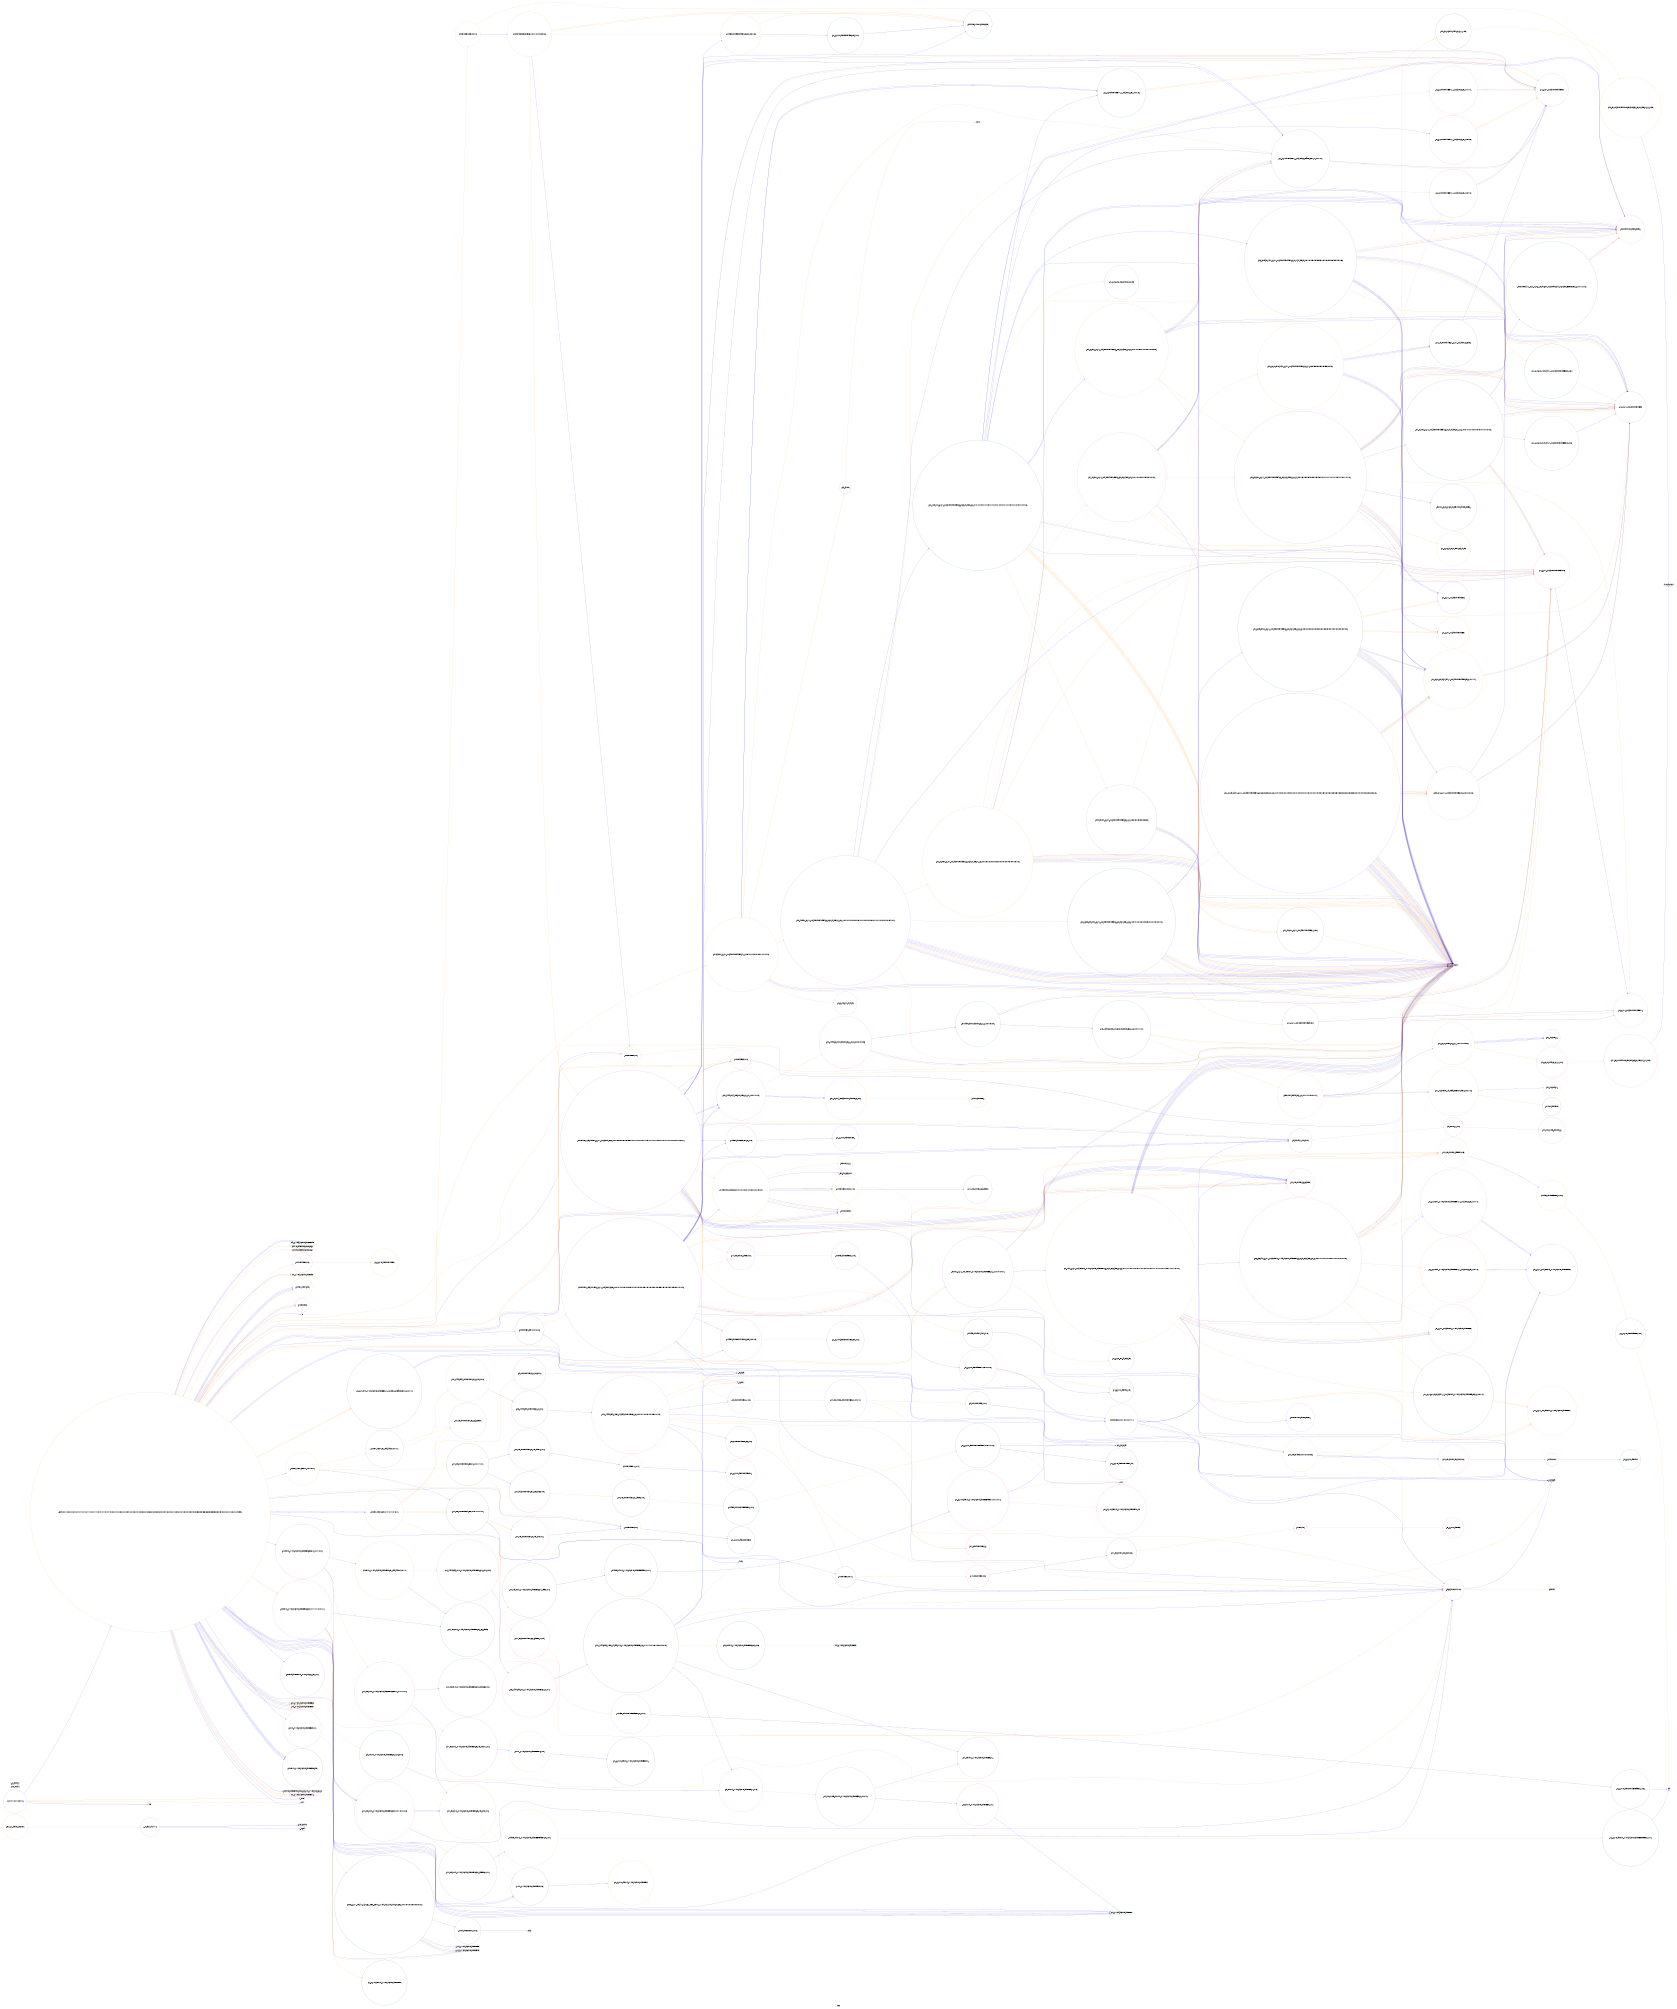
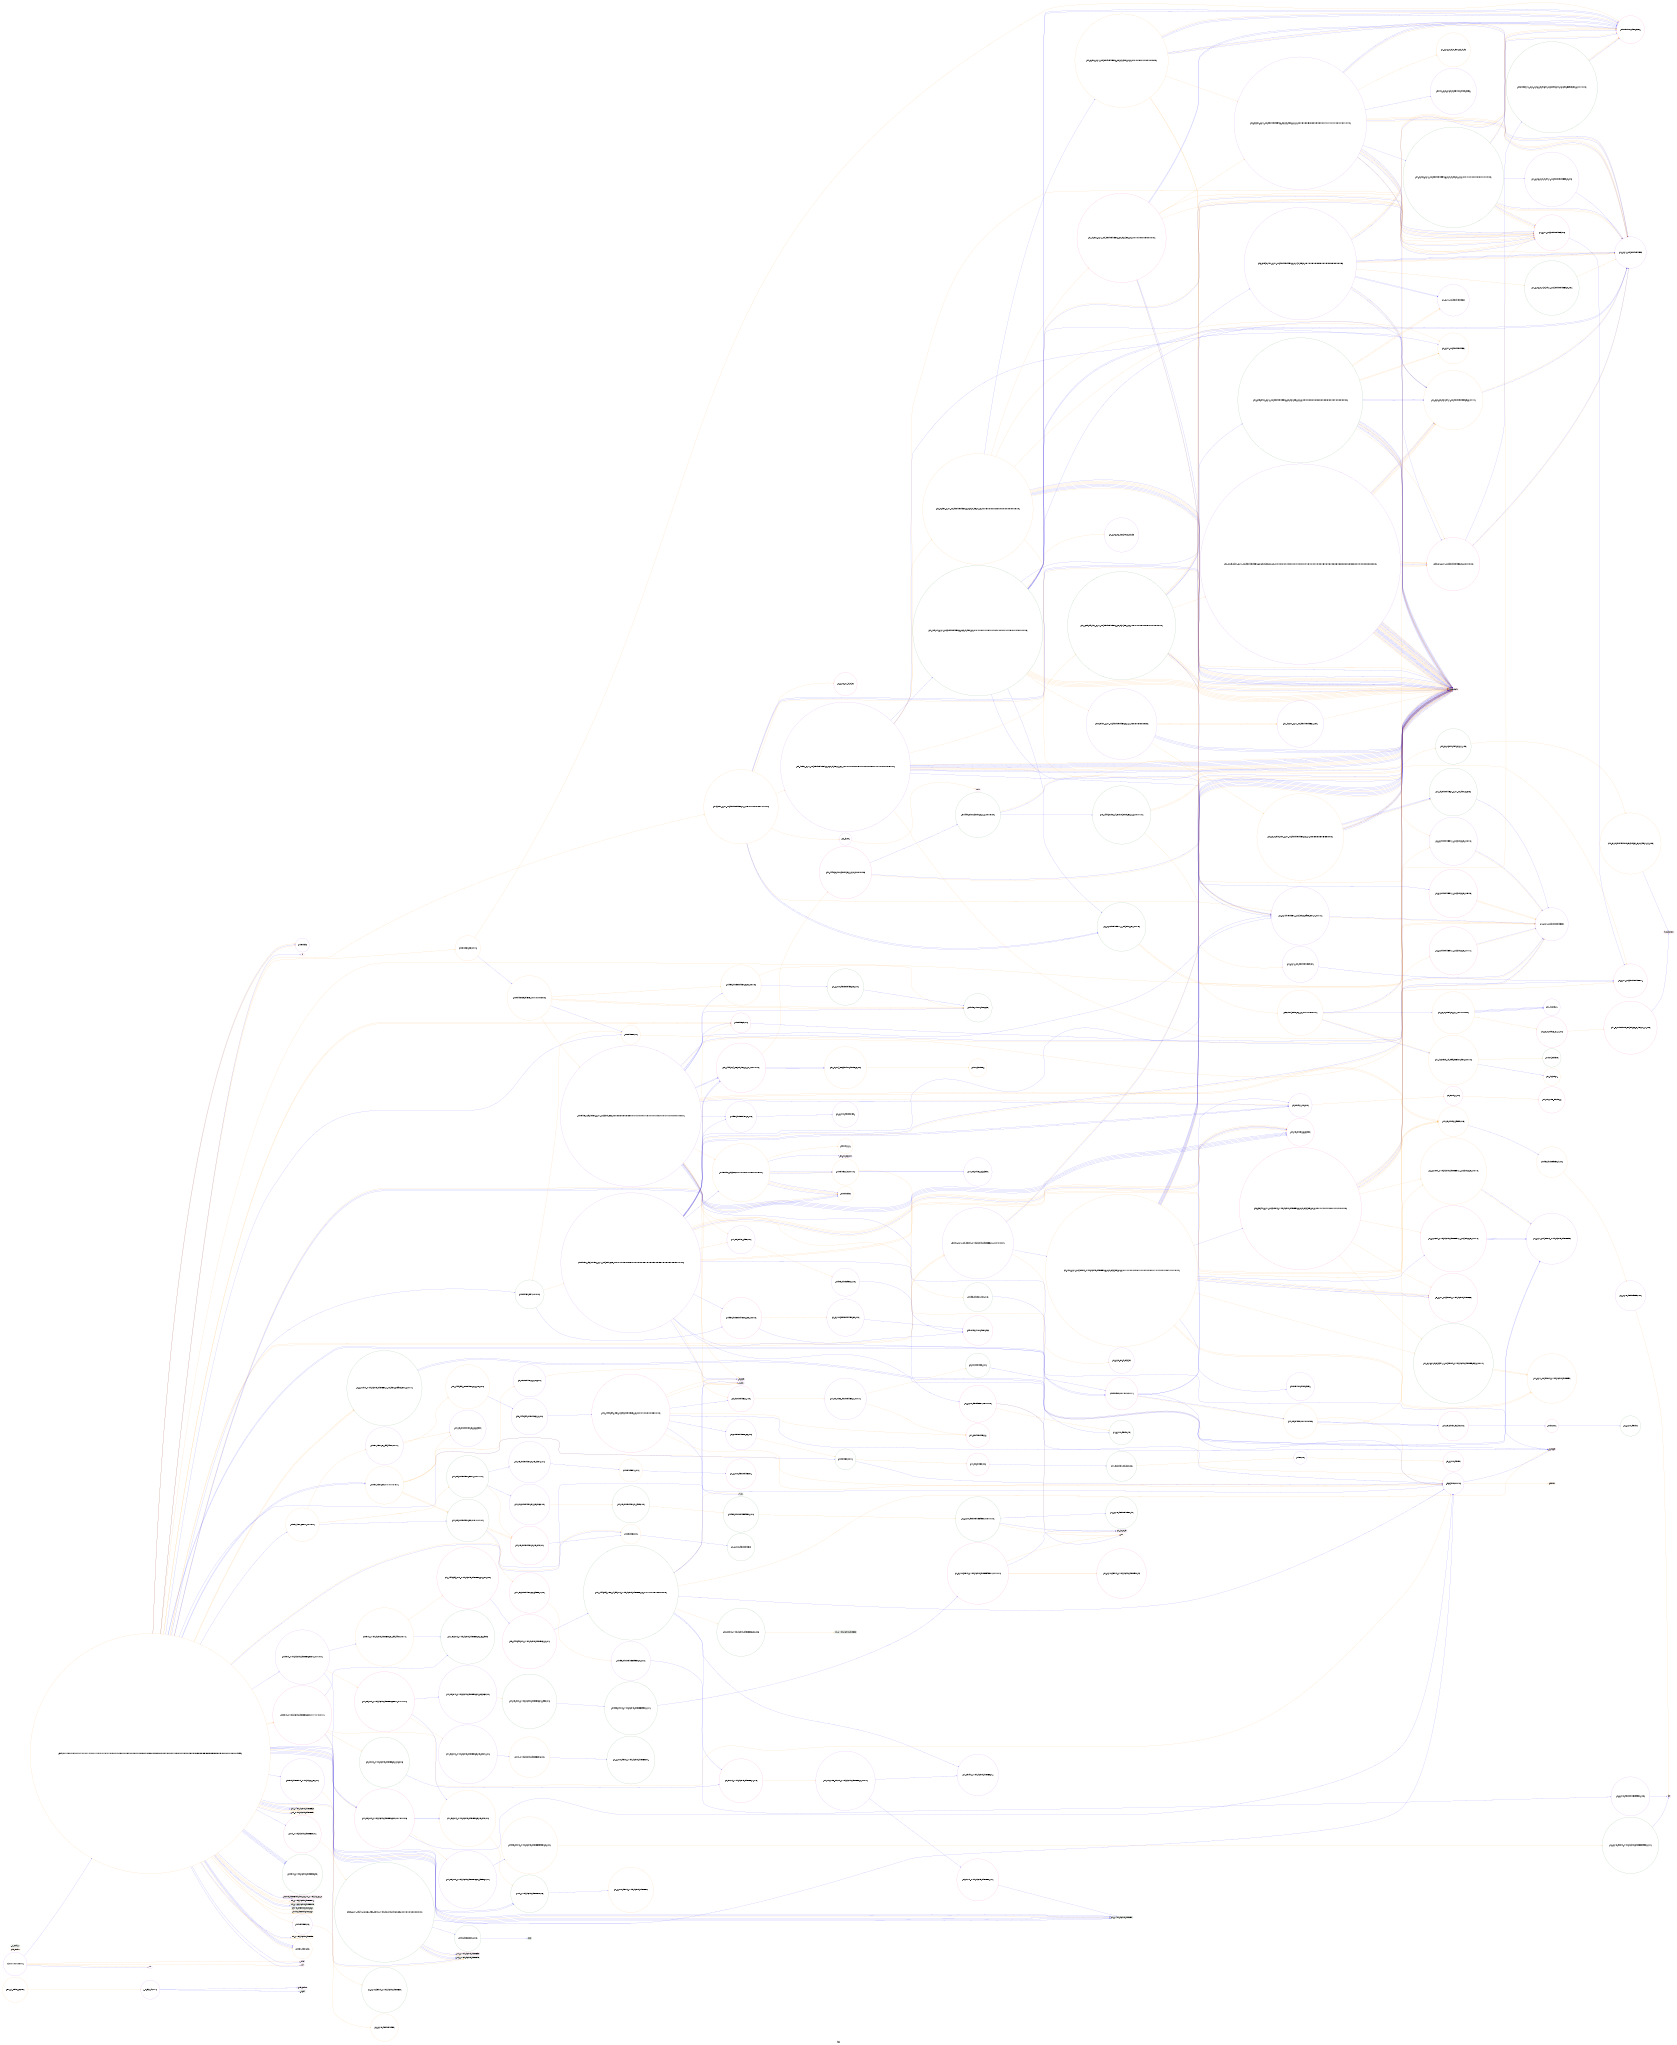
none -> (978, 1330)
